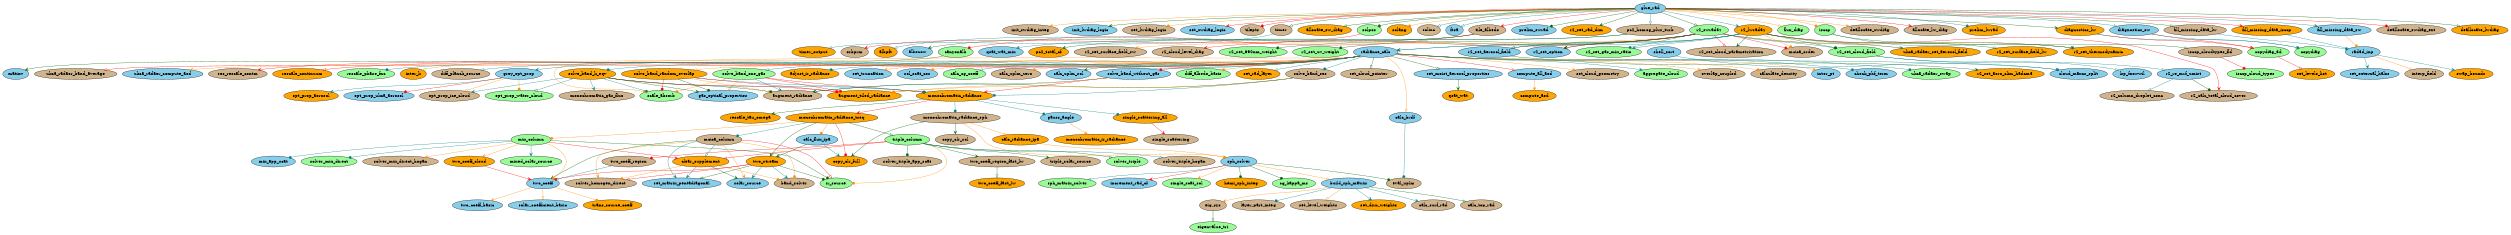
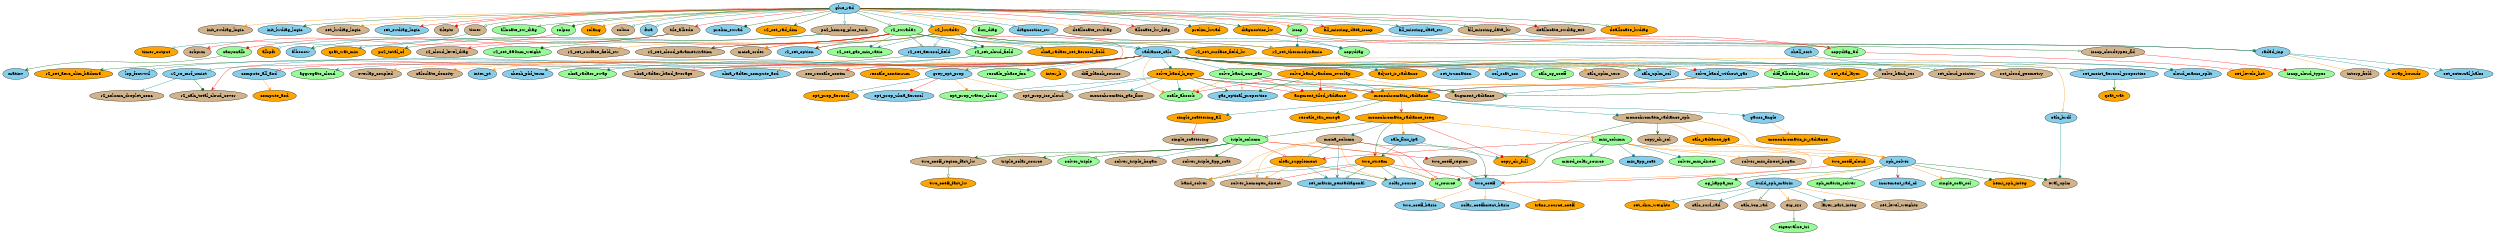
(1030, 30) -> (225, 30)
(1325, 30) -> (519, 30)
(1001, 52) -> (343, 52)
(1320, 52) -> none
(765, 86) -> (1314, 87)
